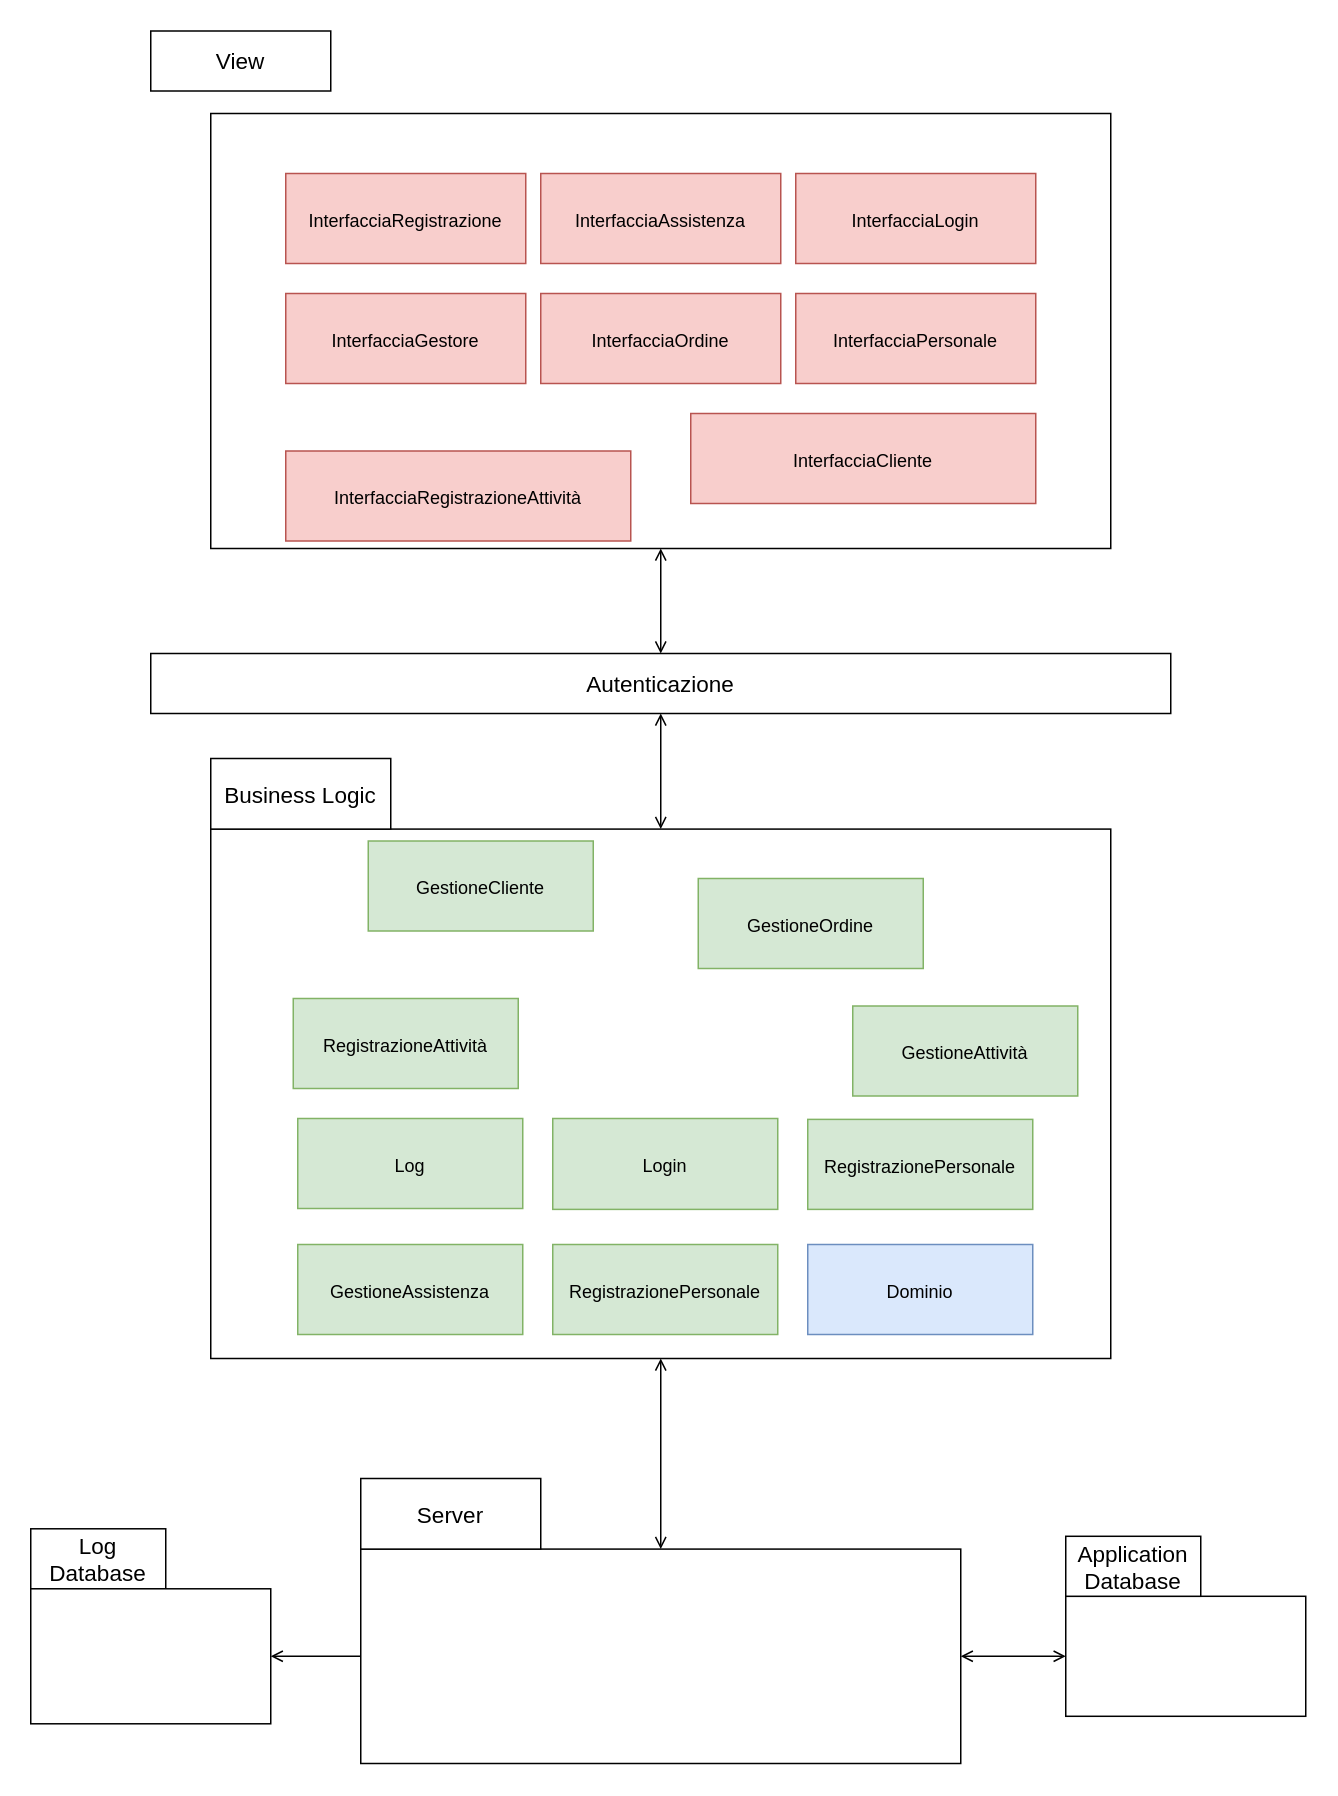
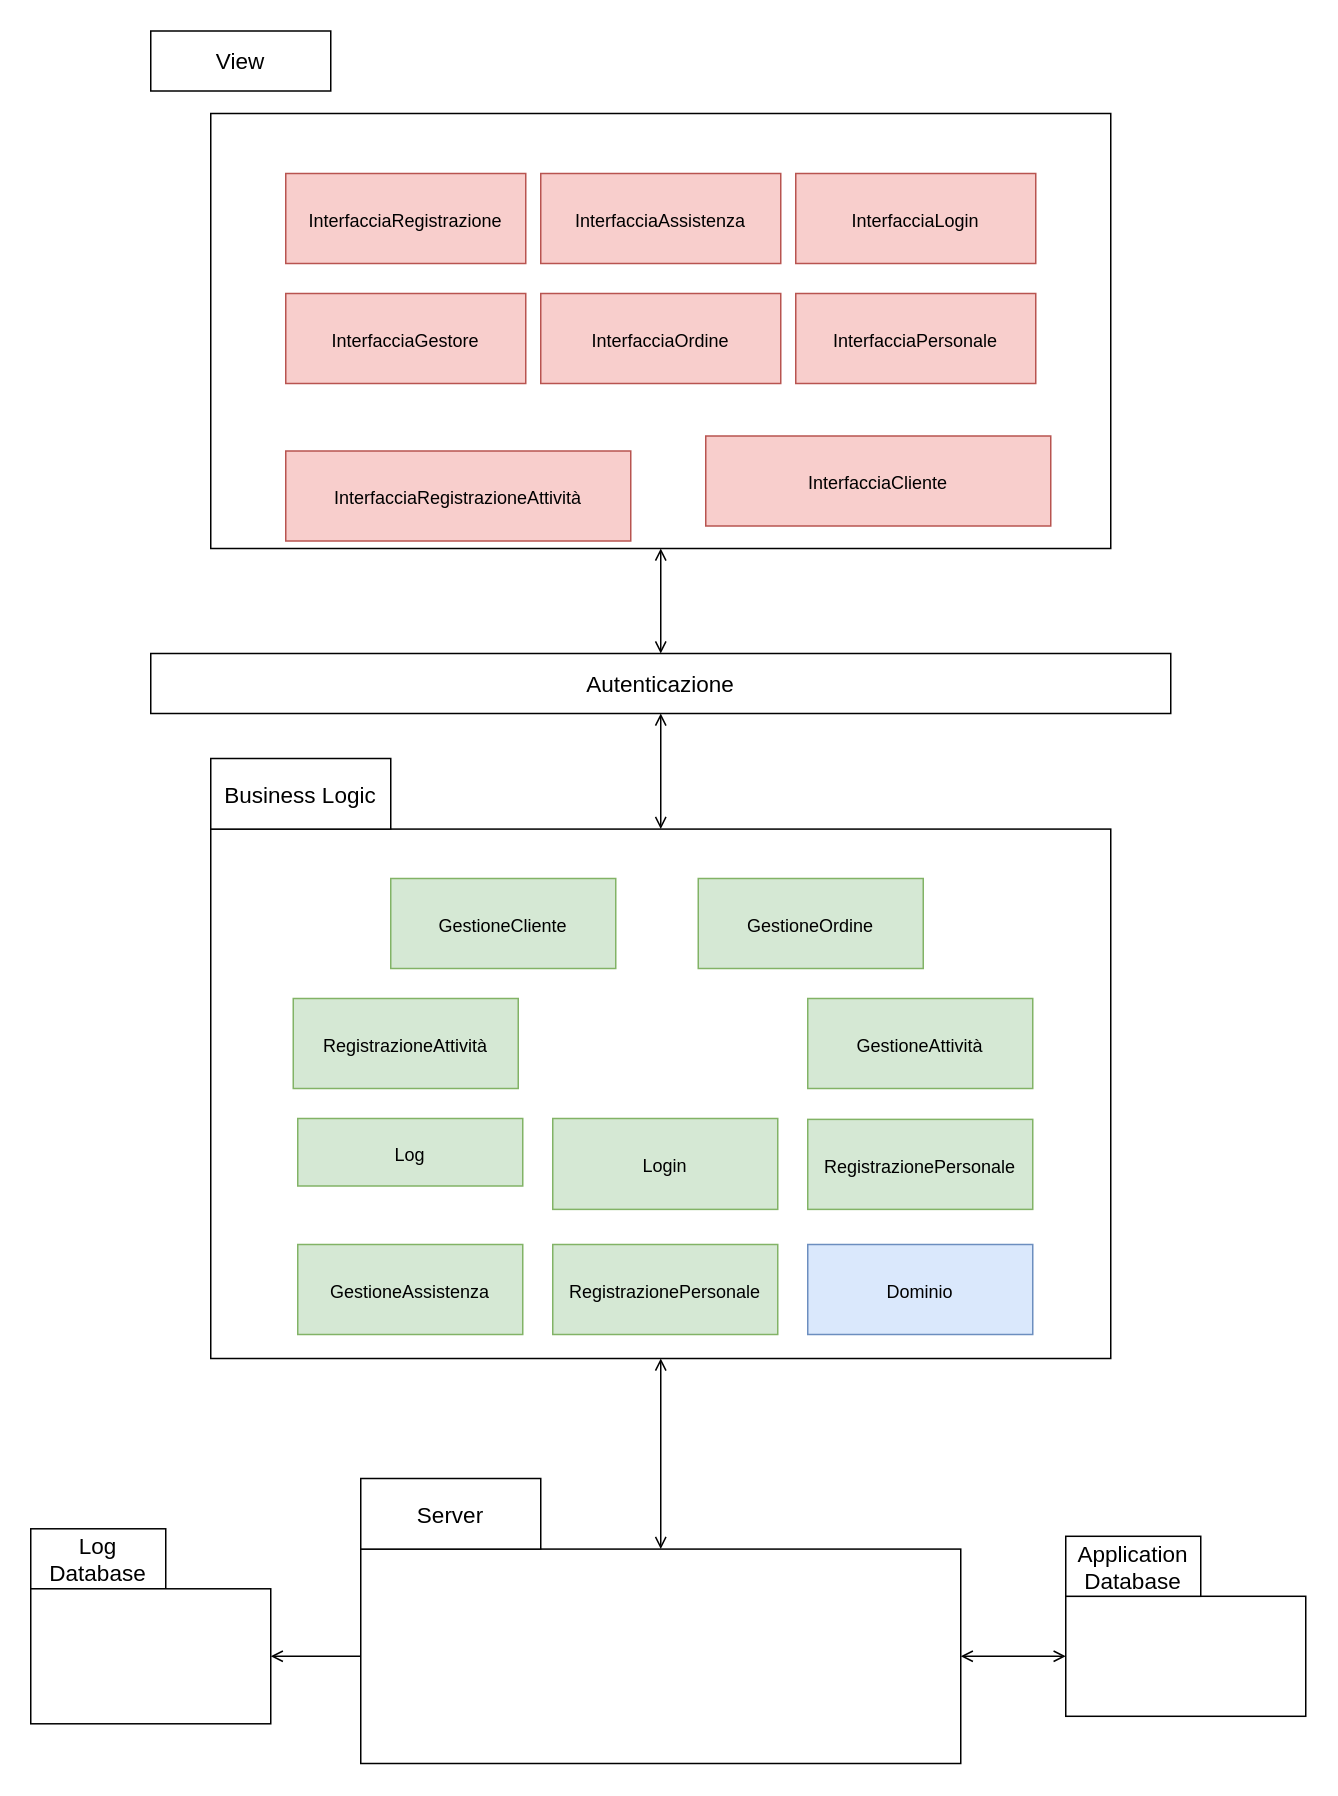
(863, 458) -> (878, 481)
(481, 886) -> (503, 923)
(965, 1051) -> (920, 1043)
(410, 1163) -> (410, 1152)
